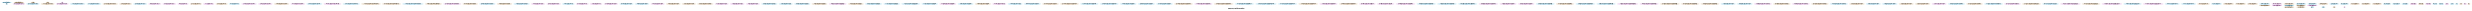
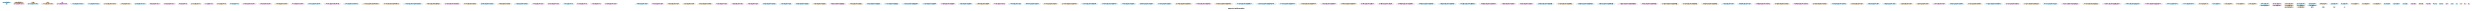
(626, 4) -> none
